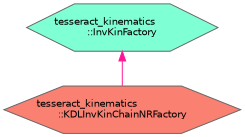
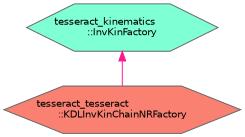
(122, 110) -> (122, 110)
